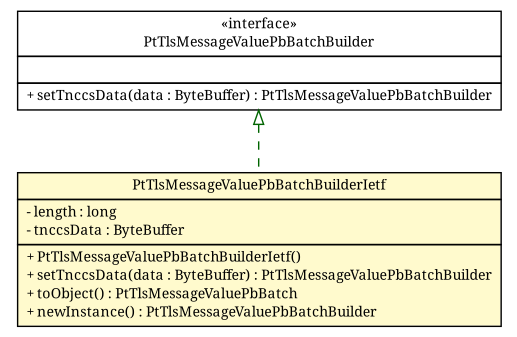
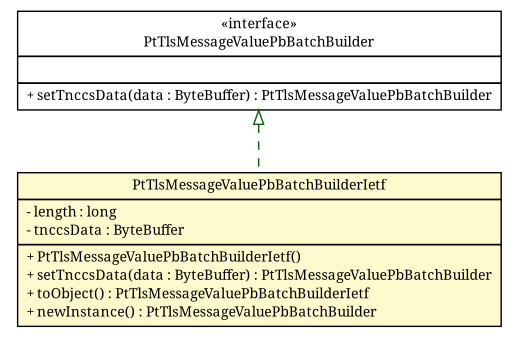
(162, 294) -> (198, 294)
